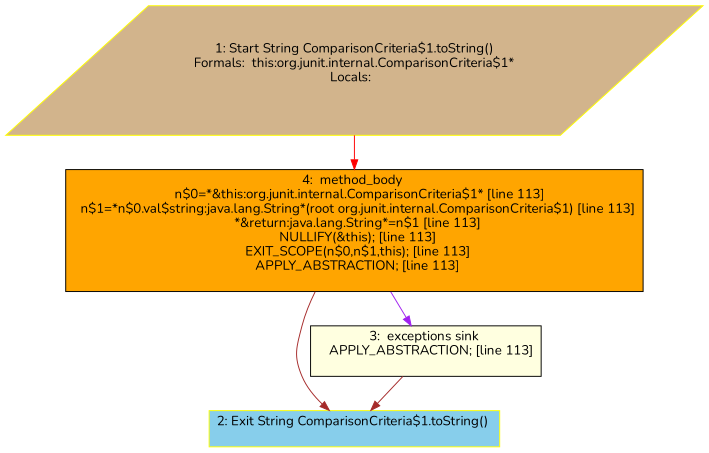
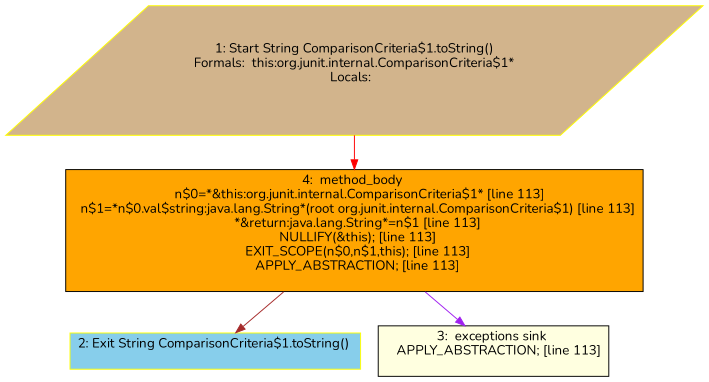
(390, 390) -> none
